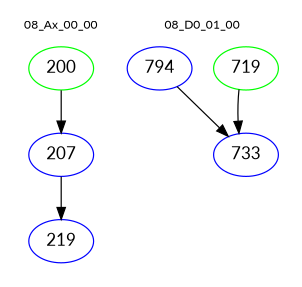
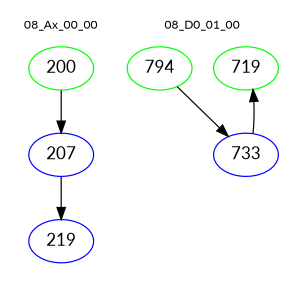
(160, 68) -> (160, 68)
(238, 105) -> (254, 118)
